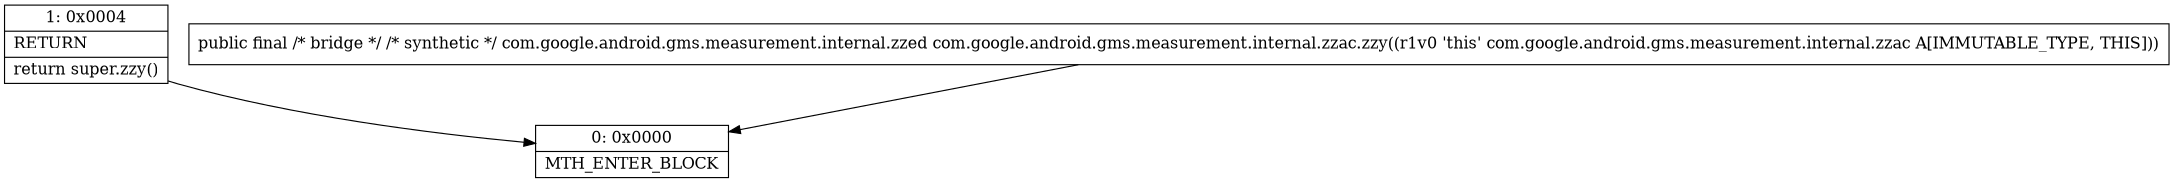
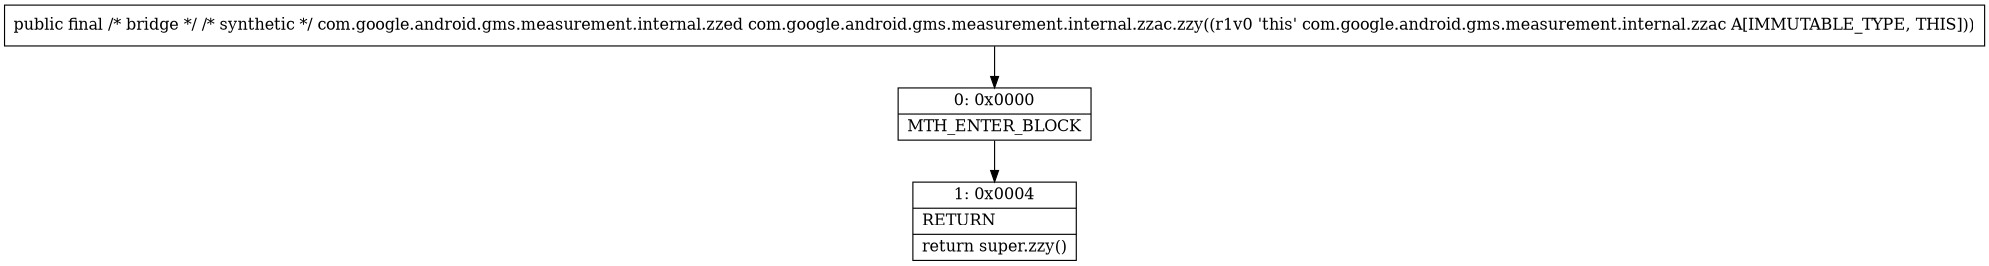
(345, 119) -> (995, 155)
